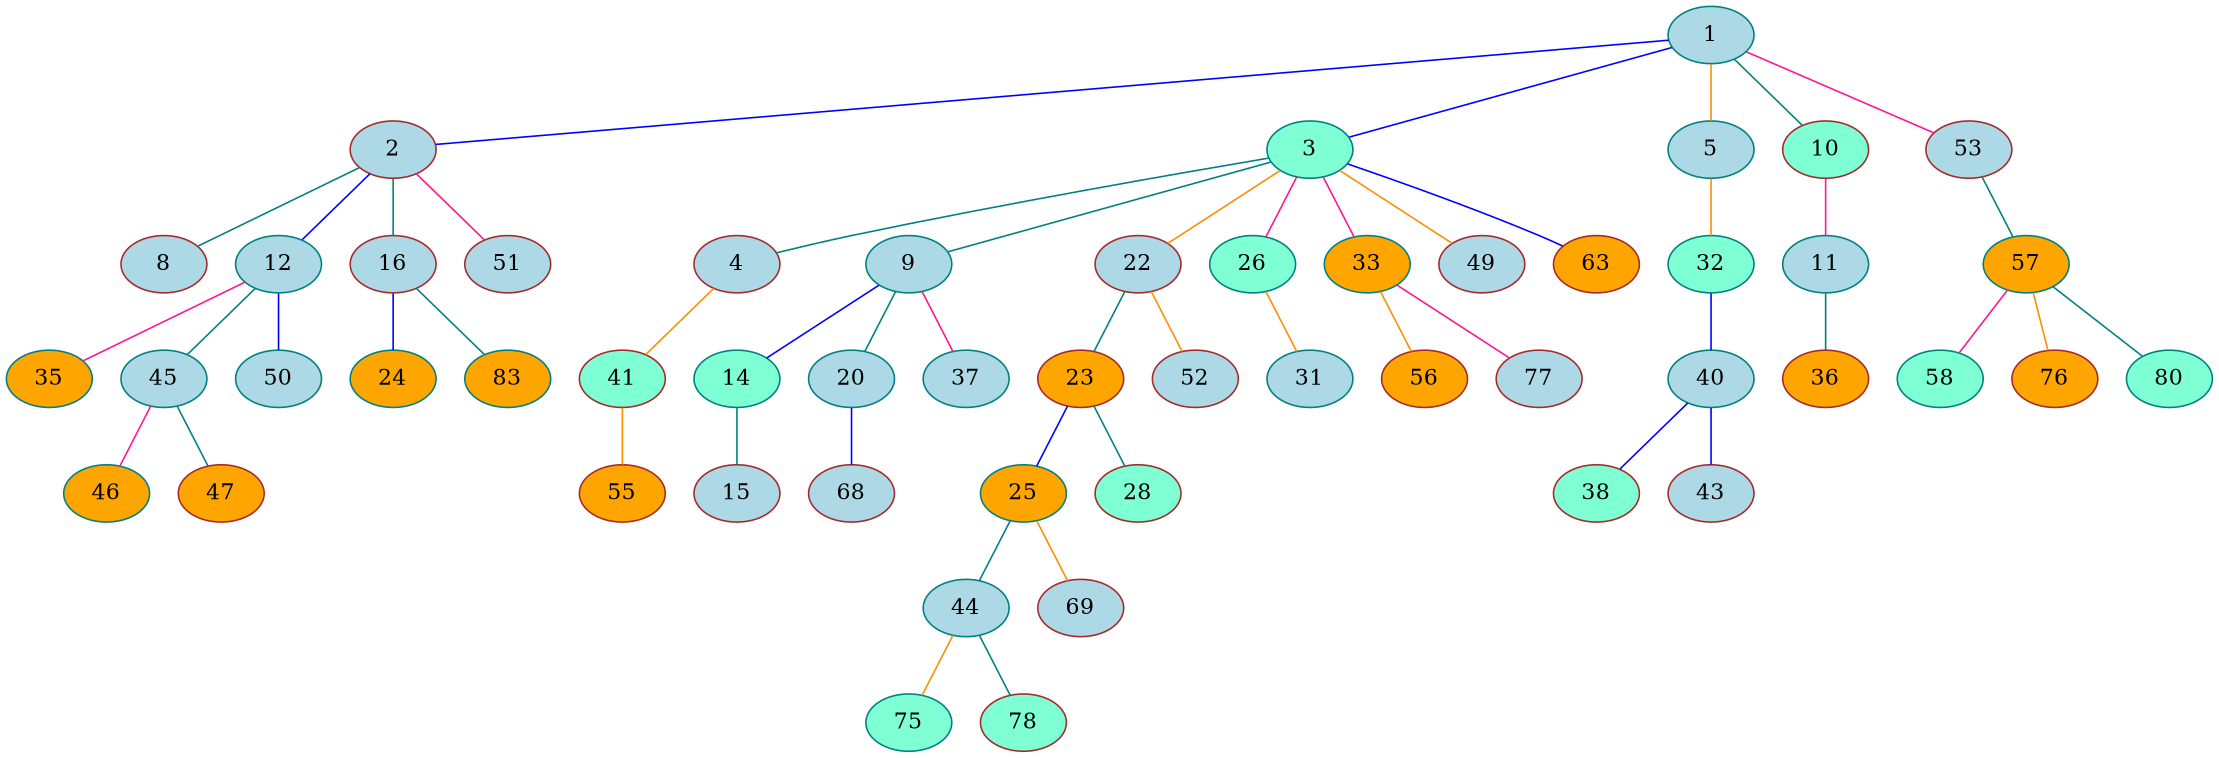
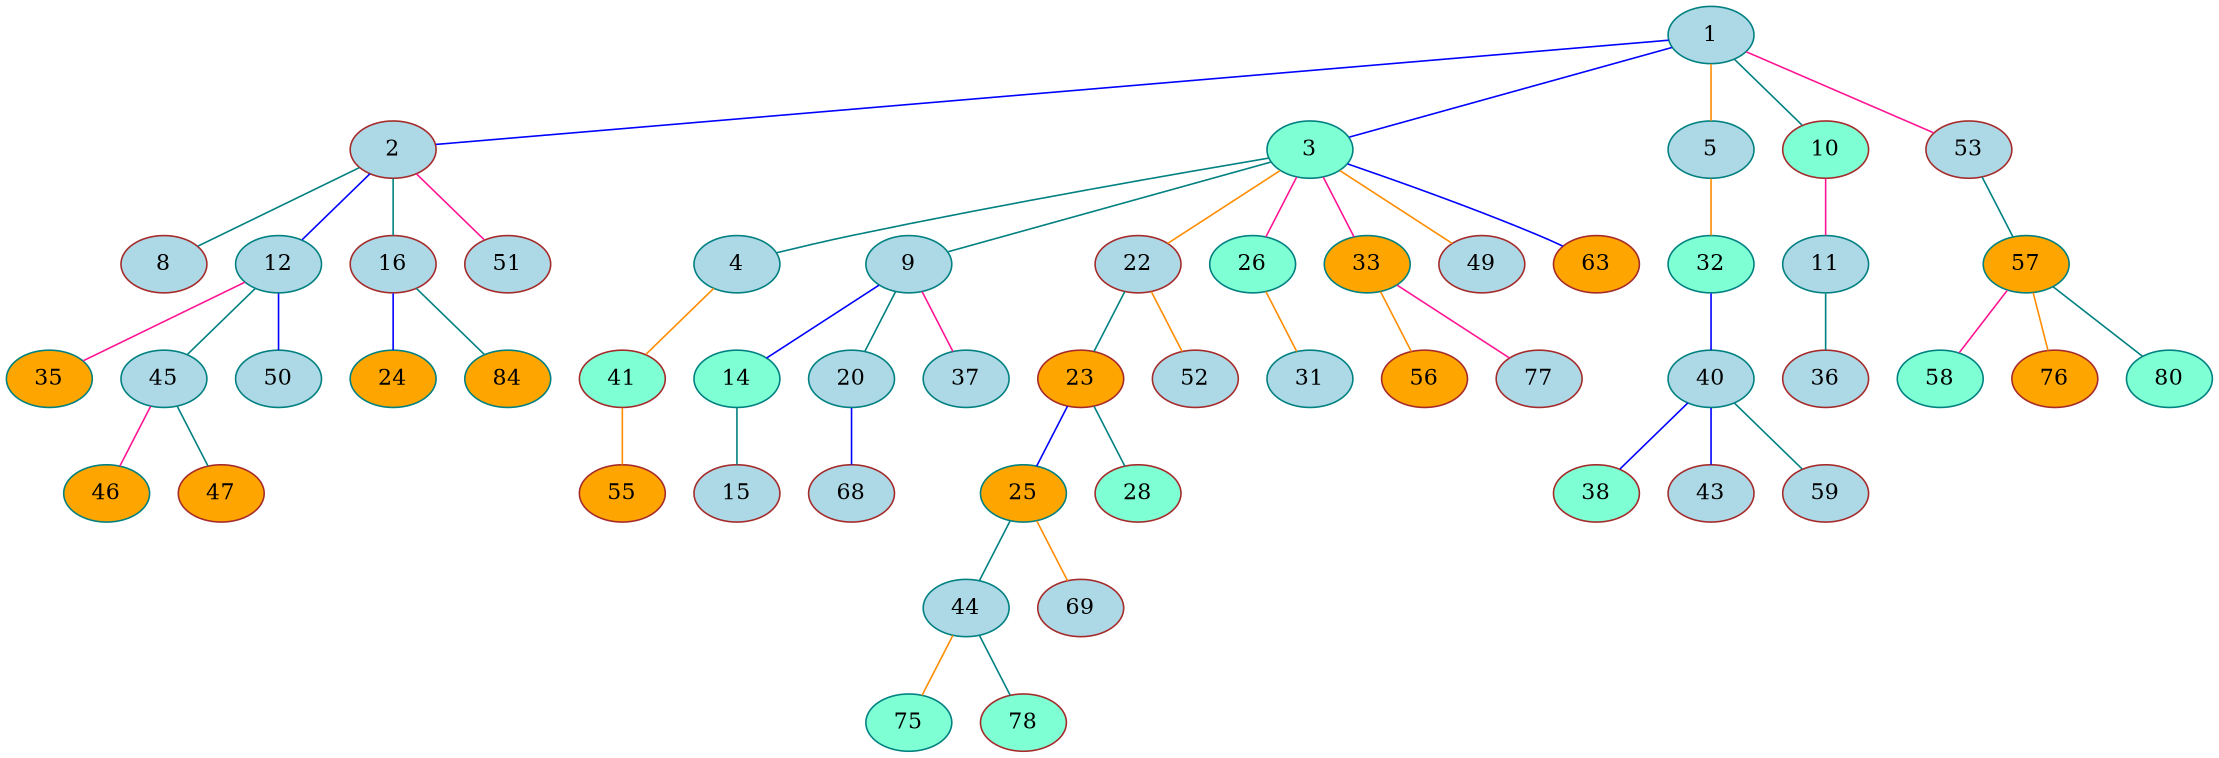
(737, 264) -> (737, 264)
(508, 379) -> (508, 379)
(1826, 379) -> (1826, 379)
none -> (1826, 493)
